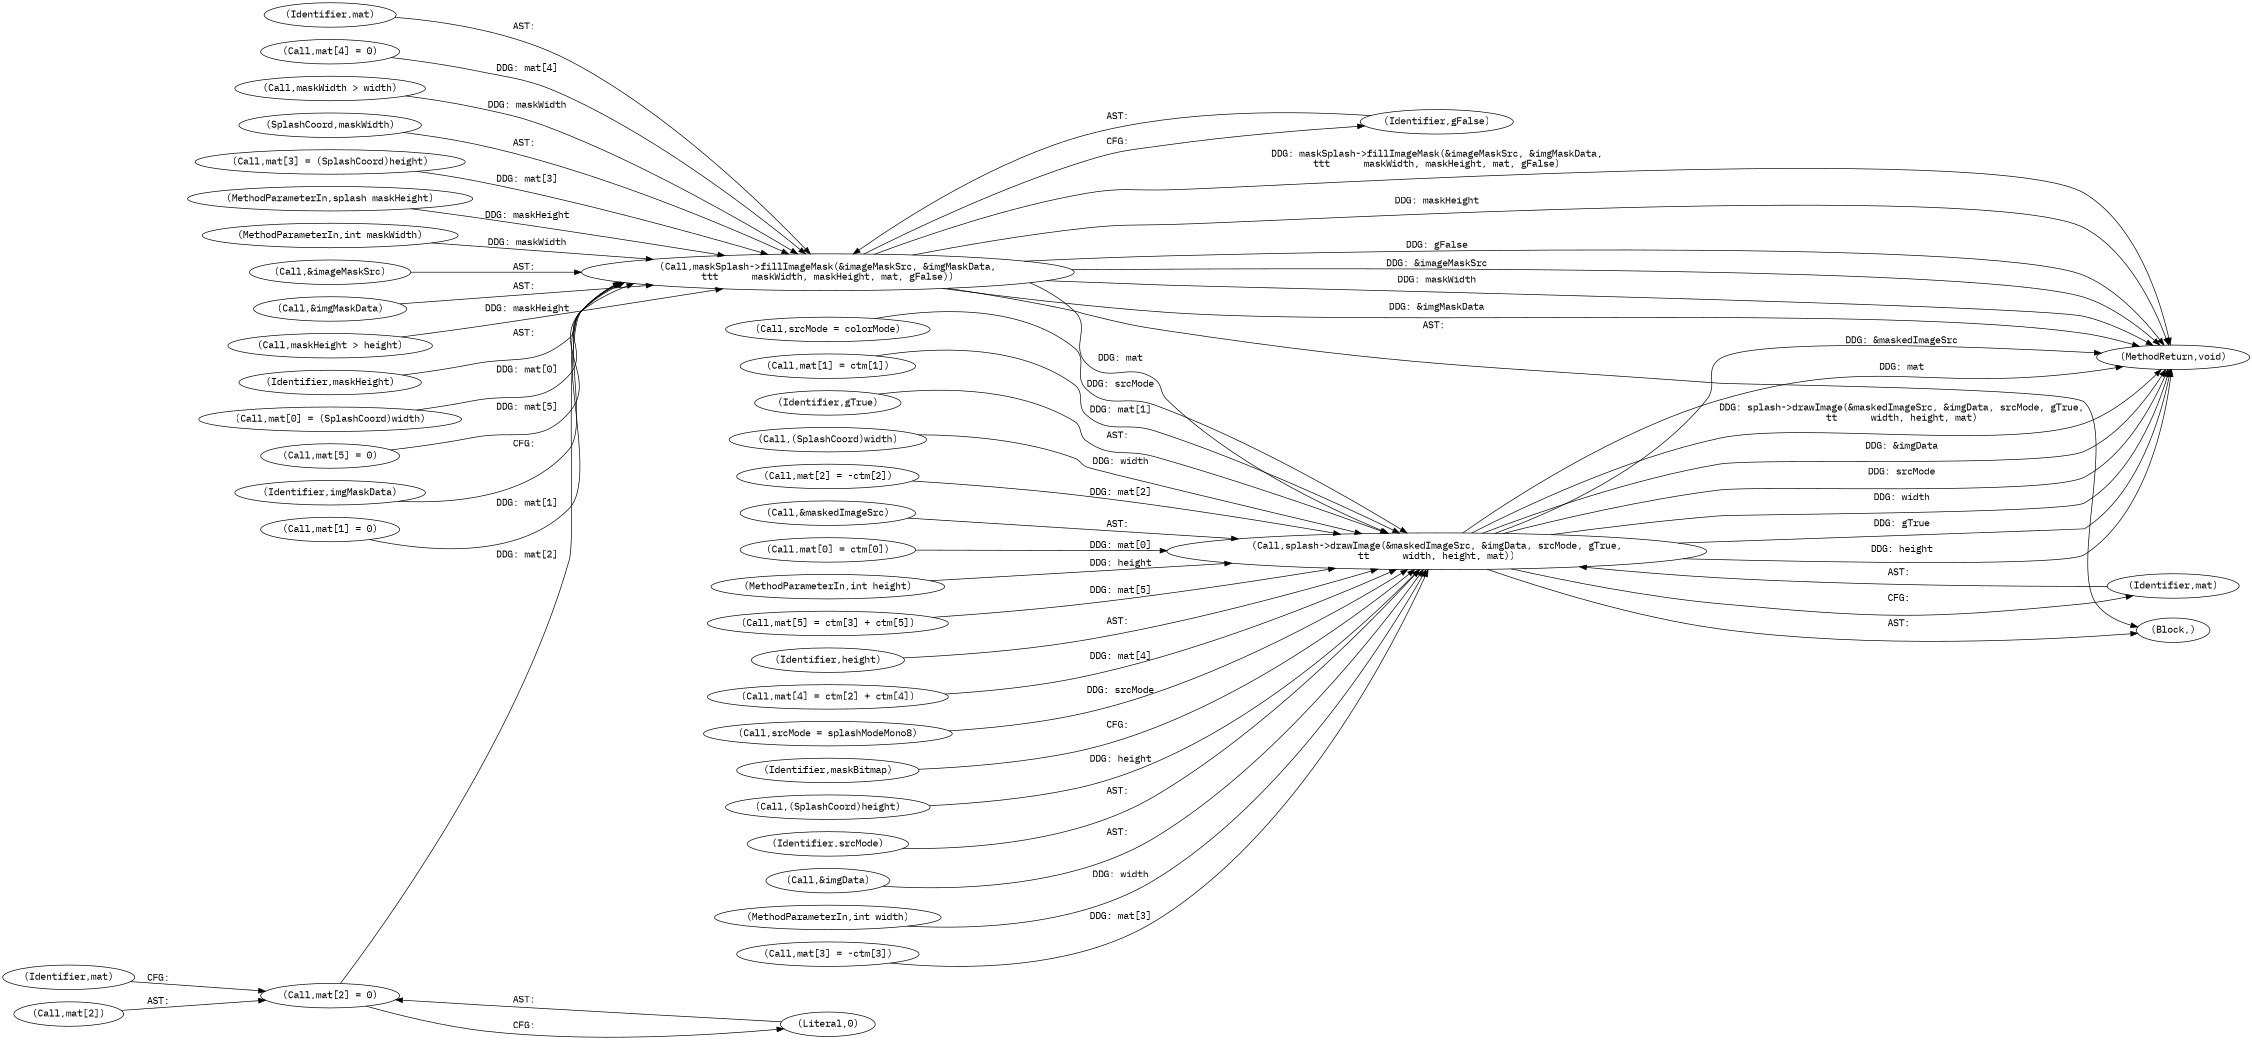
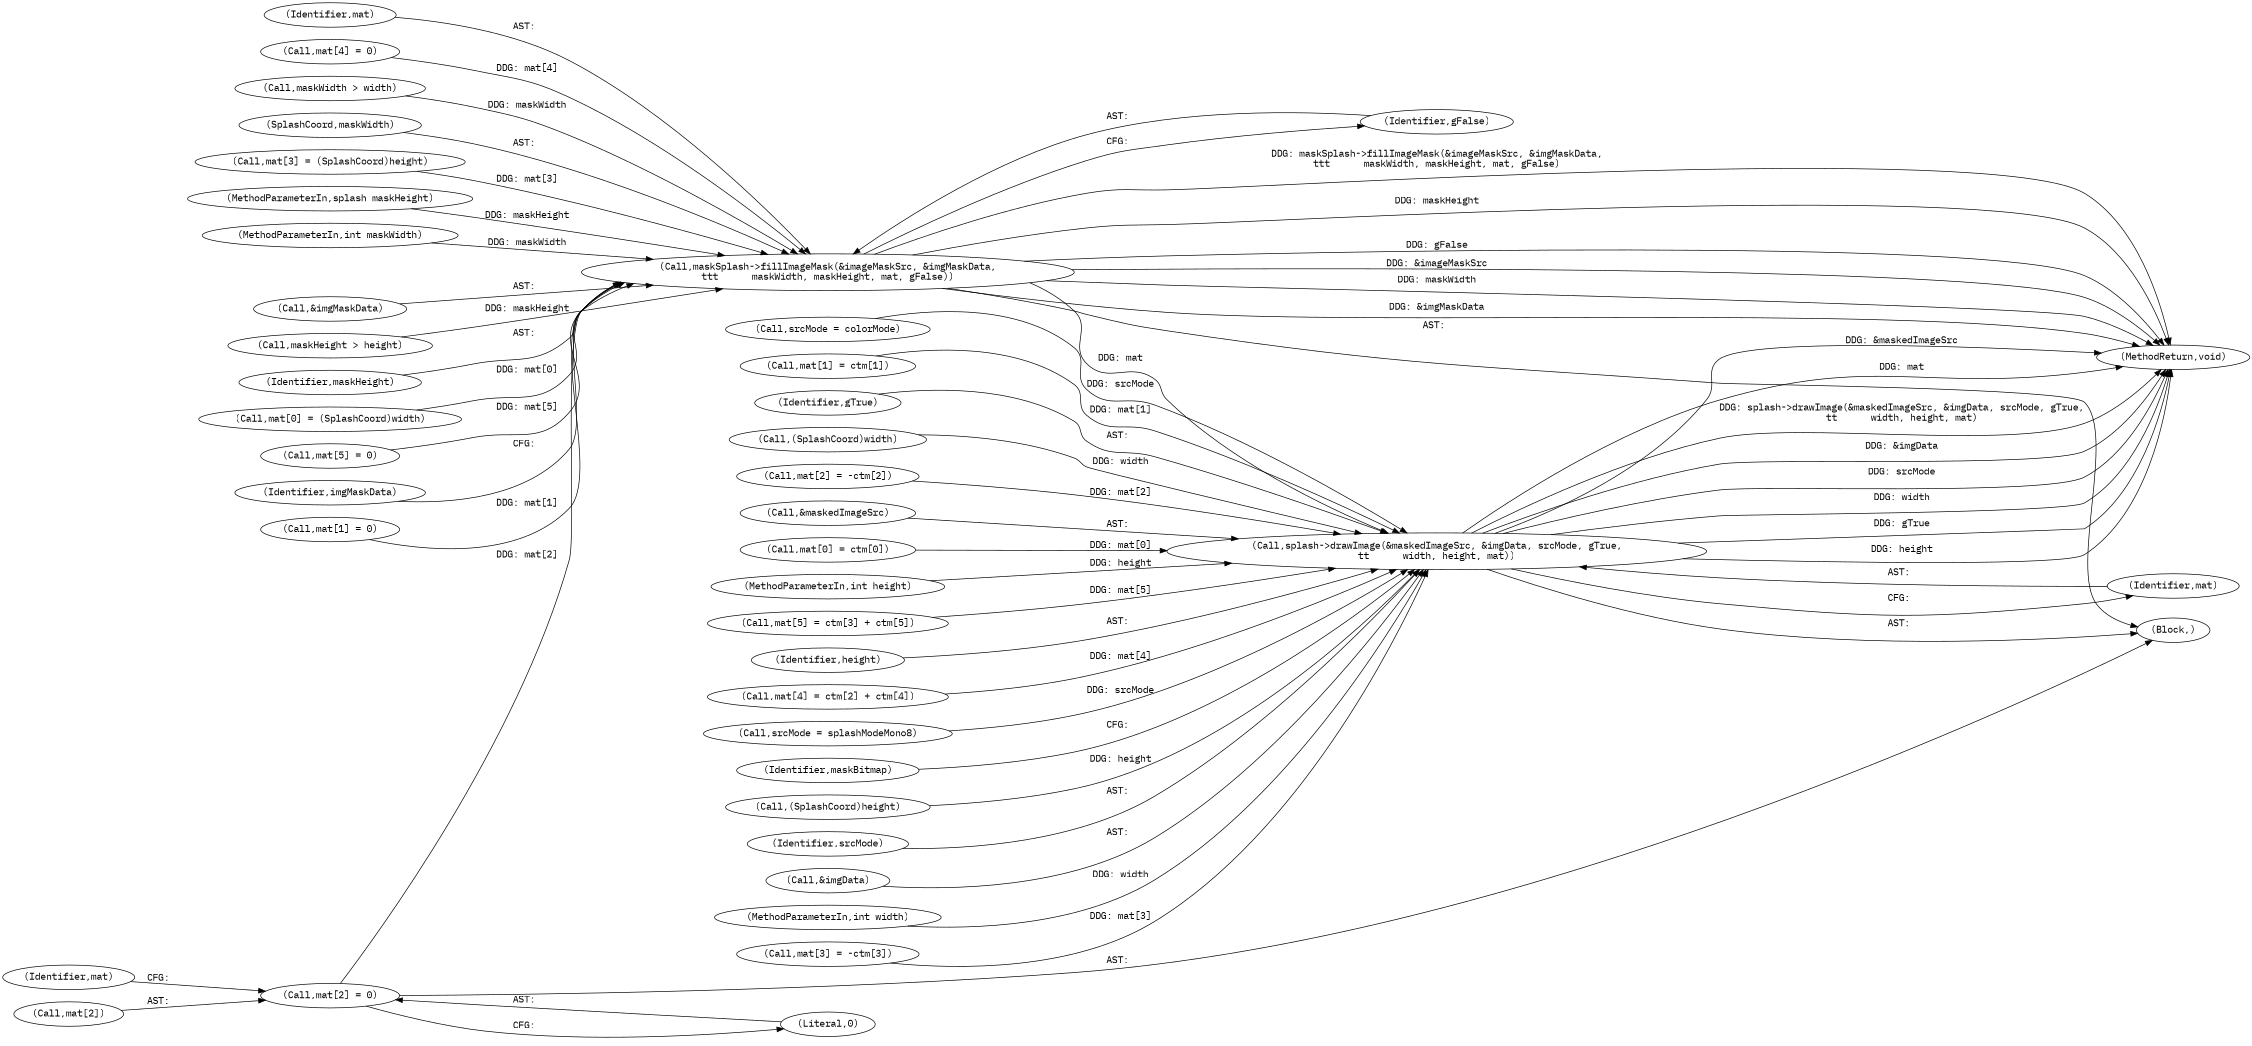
(330, 272) -> none
none -> (1298, 940)
